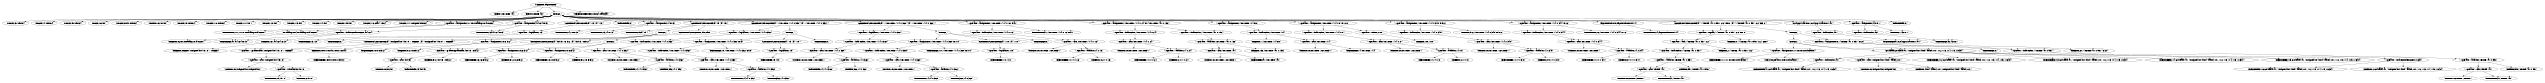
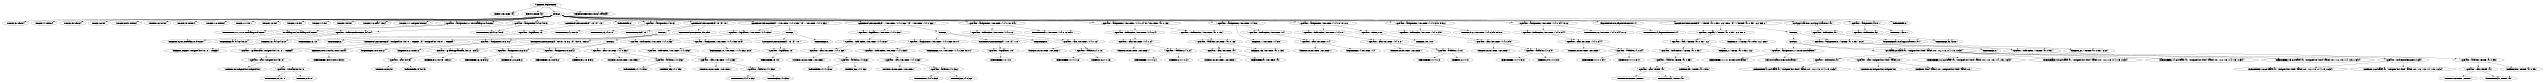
(1266, 36) -> (1241, 36)
(1781, 60) -> (1781, 60)
